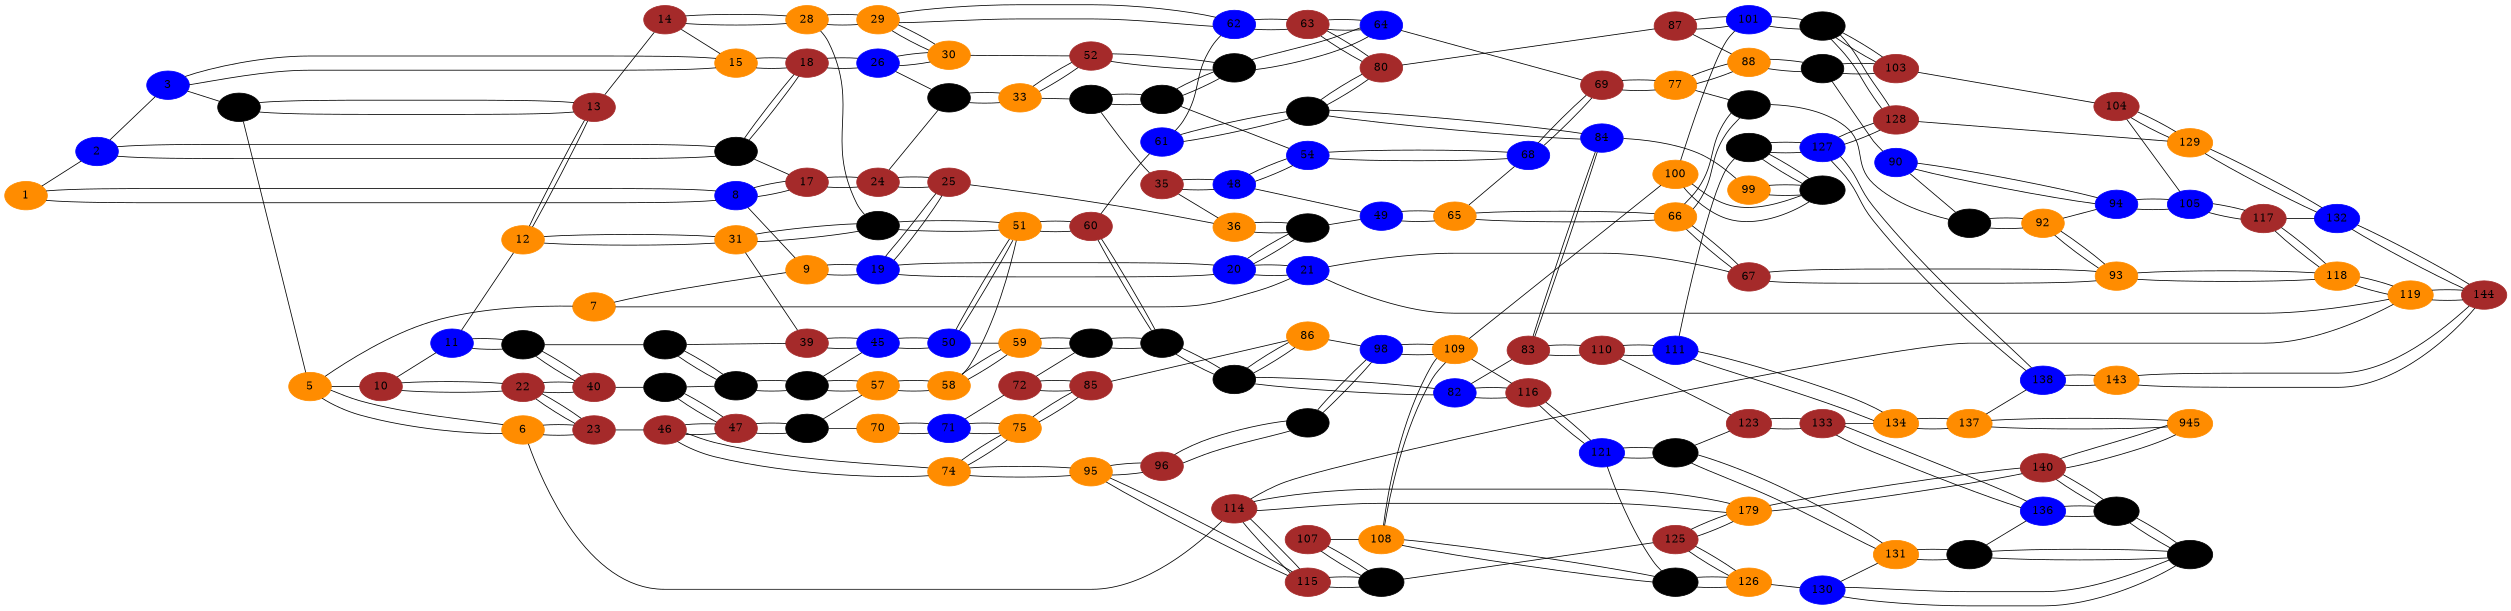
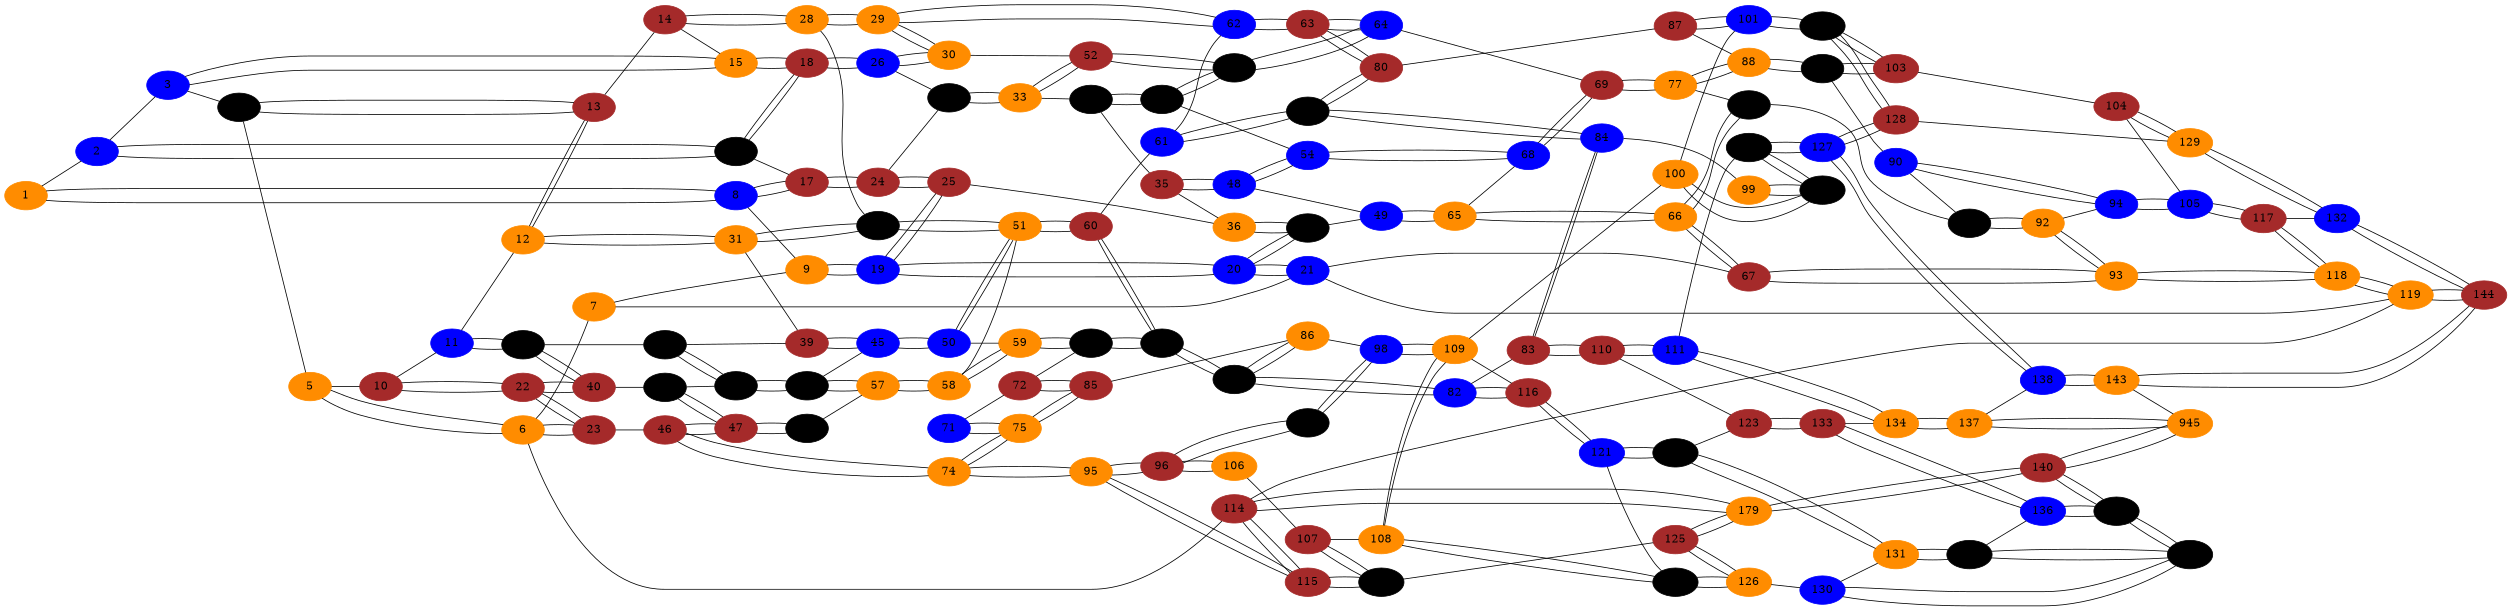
(442, 319) -> (571, 362)
none -> (2153, 402)
(878, 428) -> none
none -> (1234, 466)
